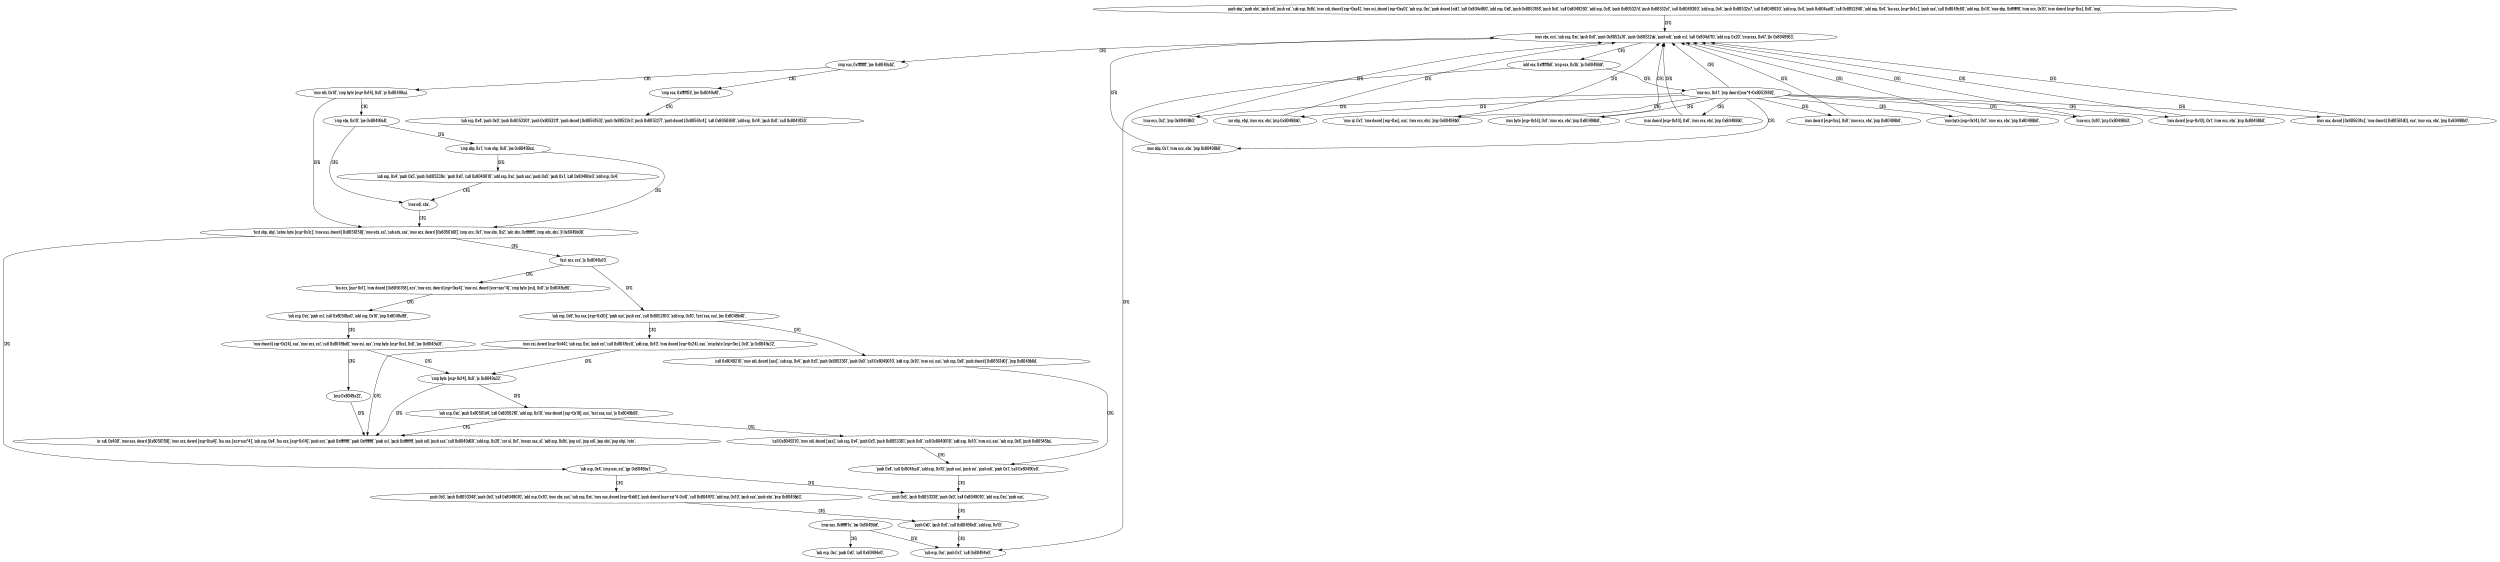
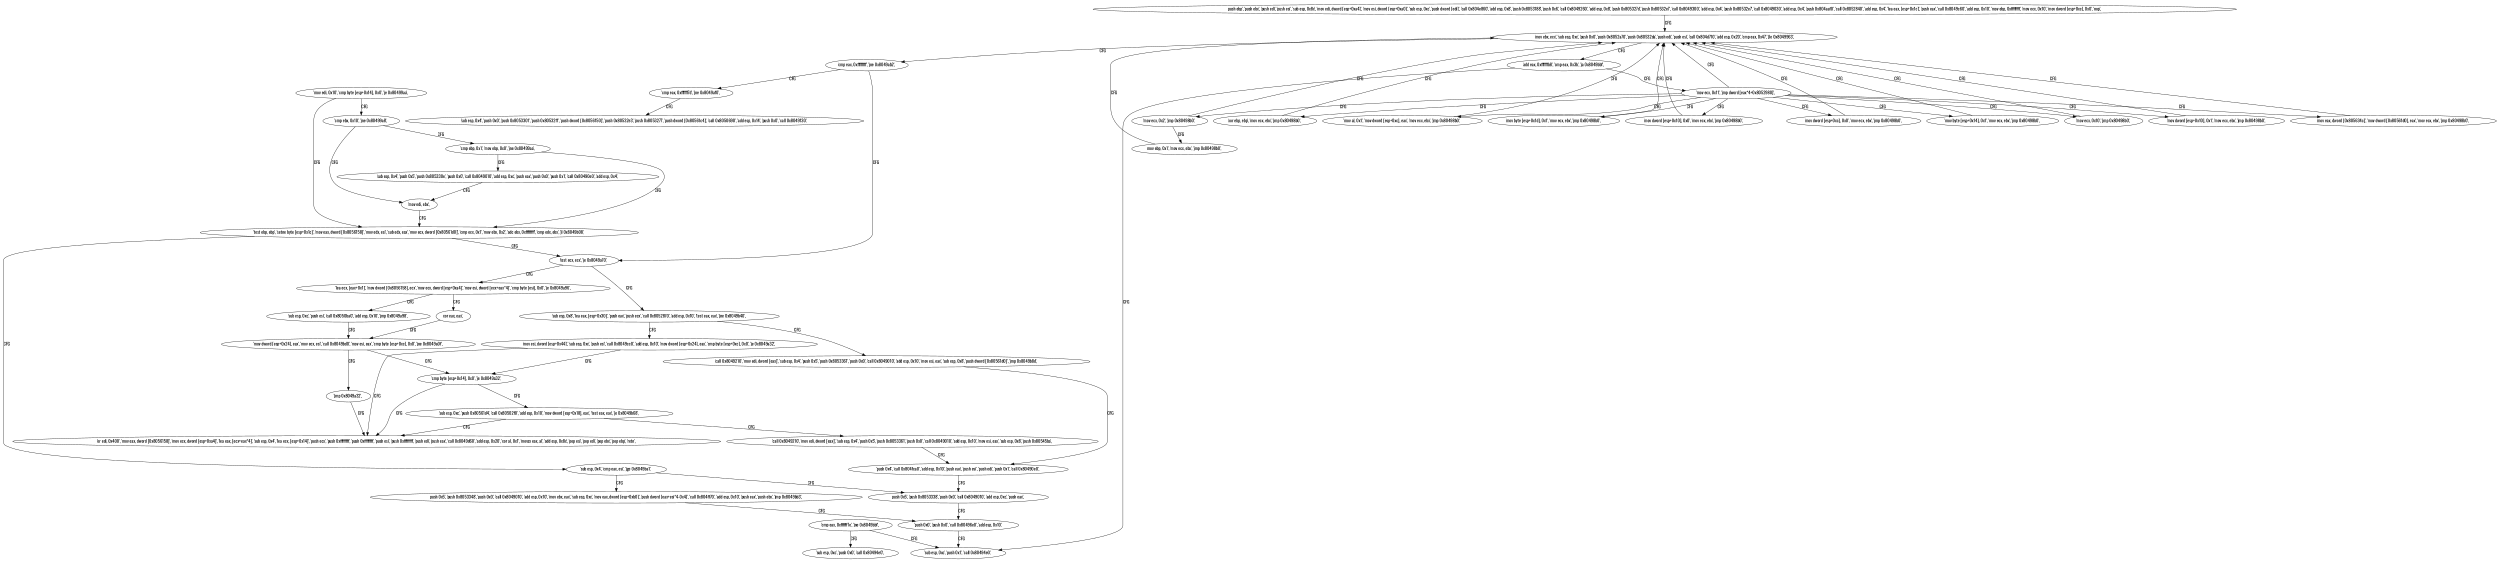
(624, 79) -> (831, 250)
(1523, 145) -> (1176, 133)
none -> (453, 316)
